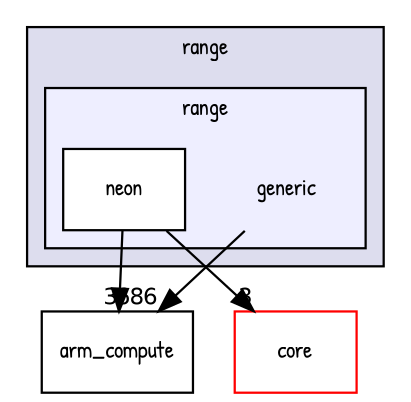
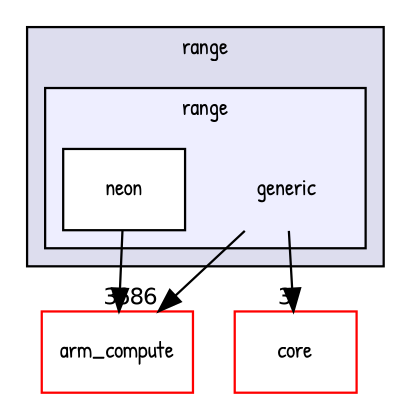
(202, 263) -> (291, 260)
(117, 352) -> (117, 352)
